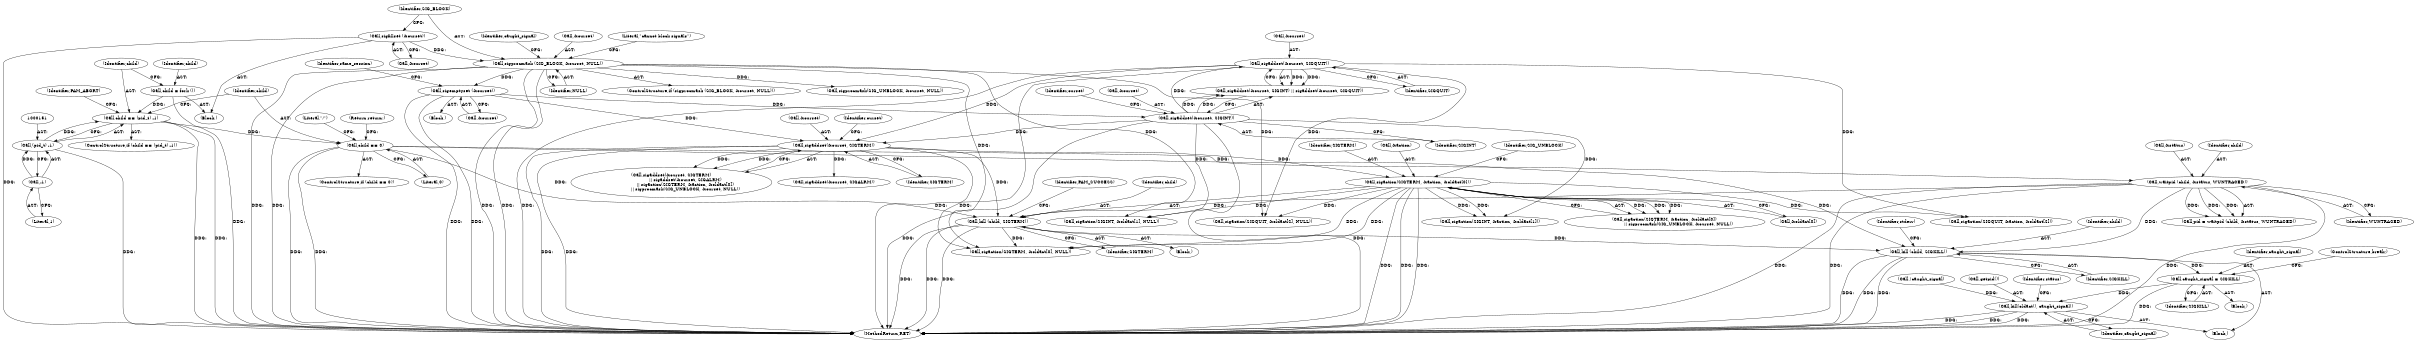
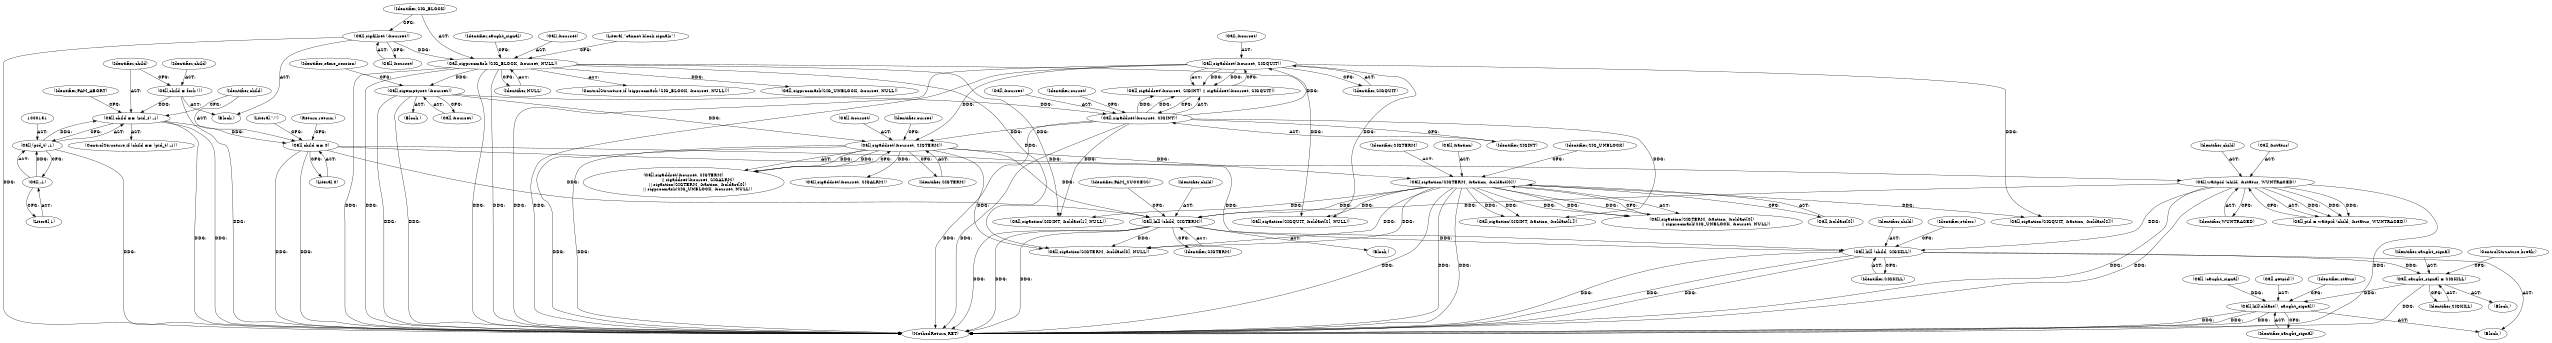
(357, 182) -> none
(1176, 205) -> (1346, 205)
none -> (2275, 211)
